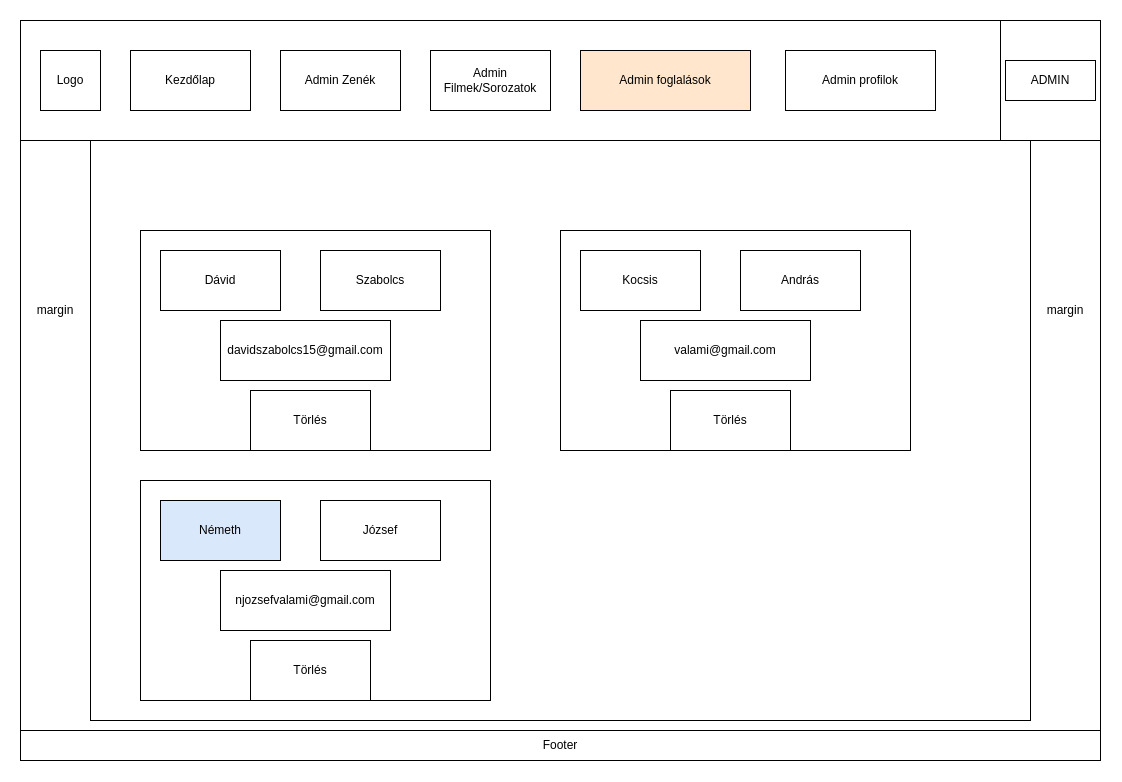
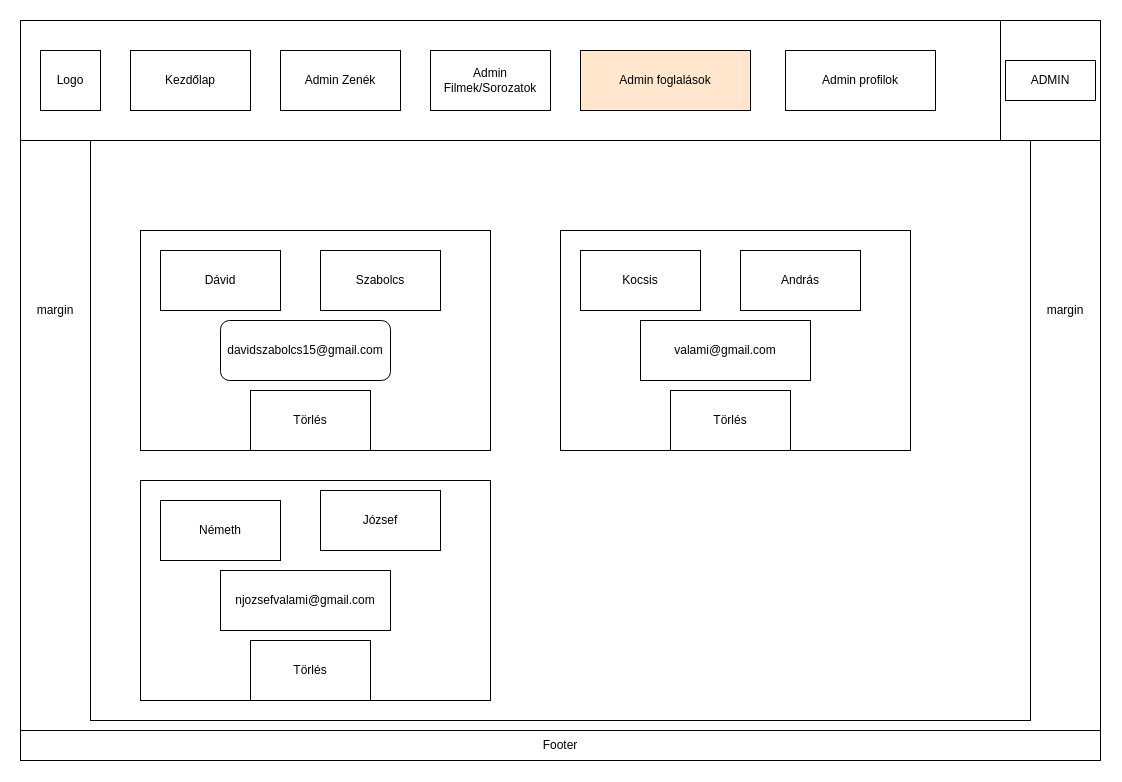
(306, 351) -> (306, 351)
(221, 531) -> (221, 531)
(381, 531) -> (381, 521)
